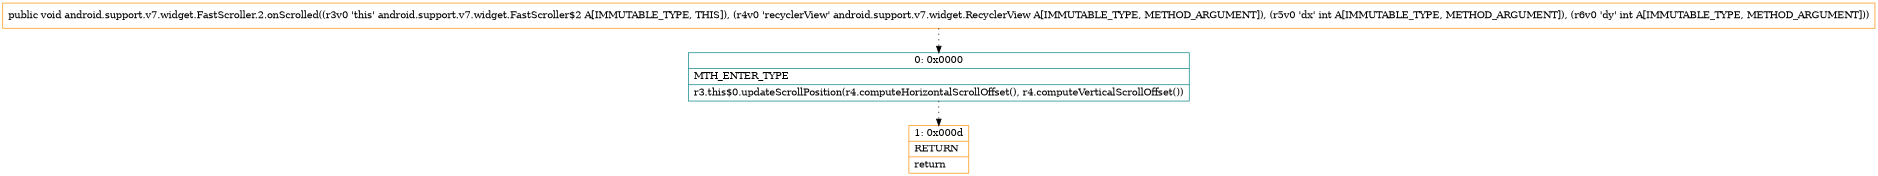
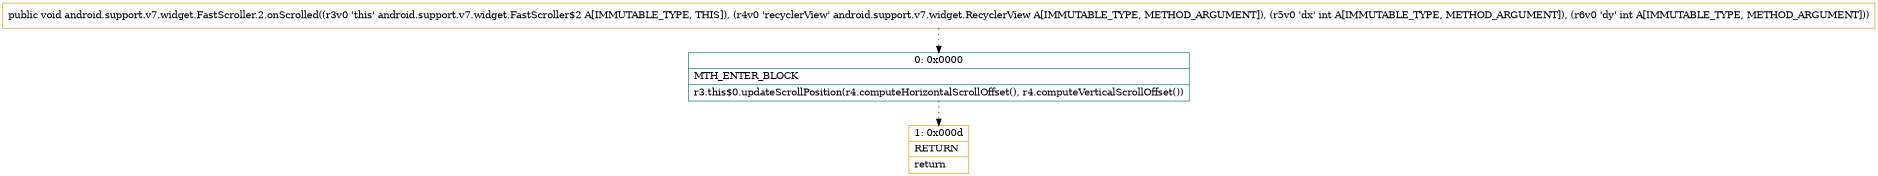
(741, 76) -> (746, 76)
